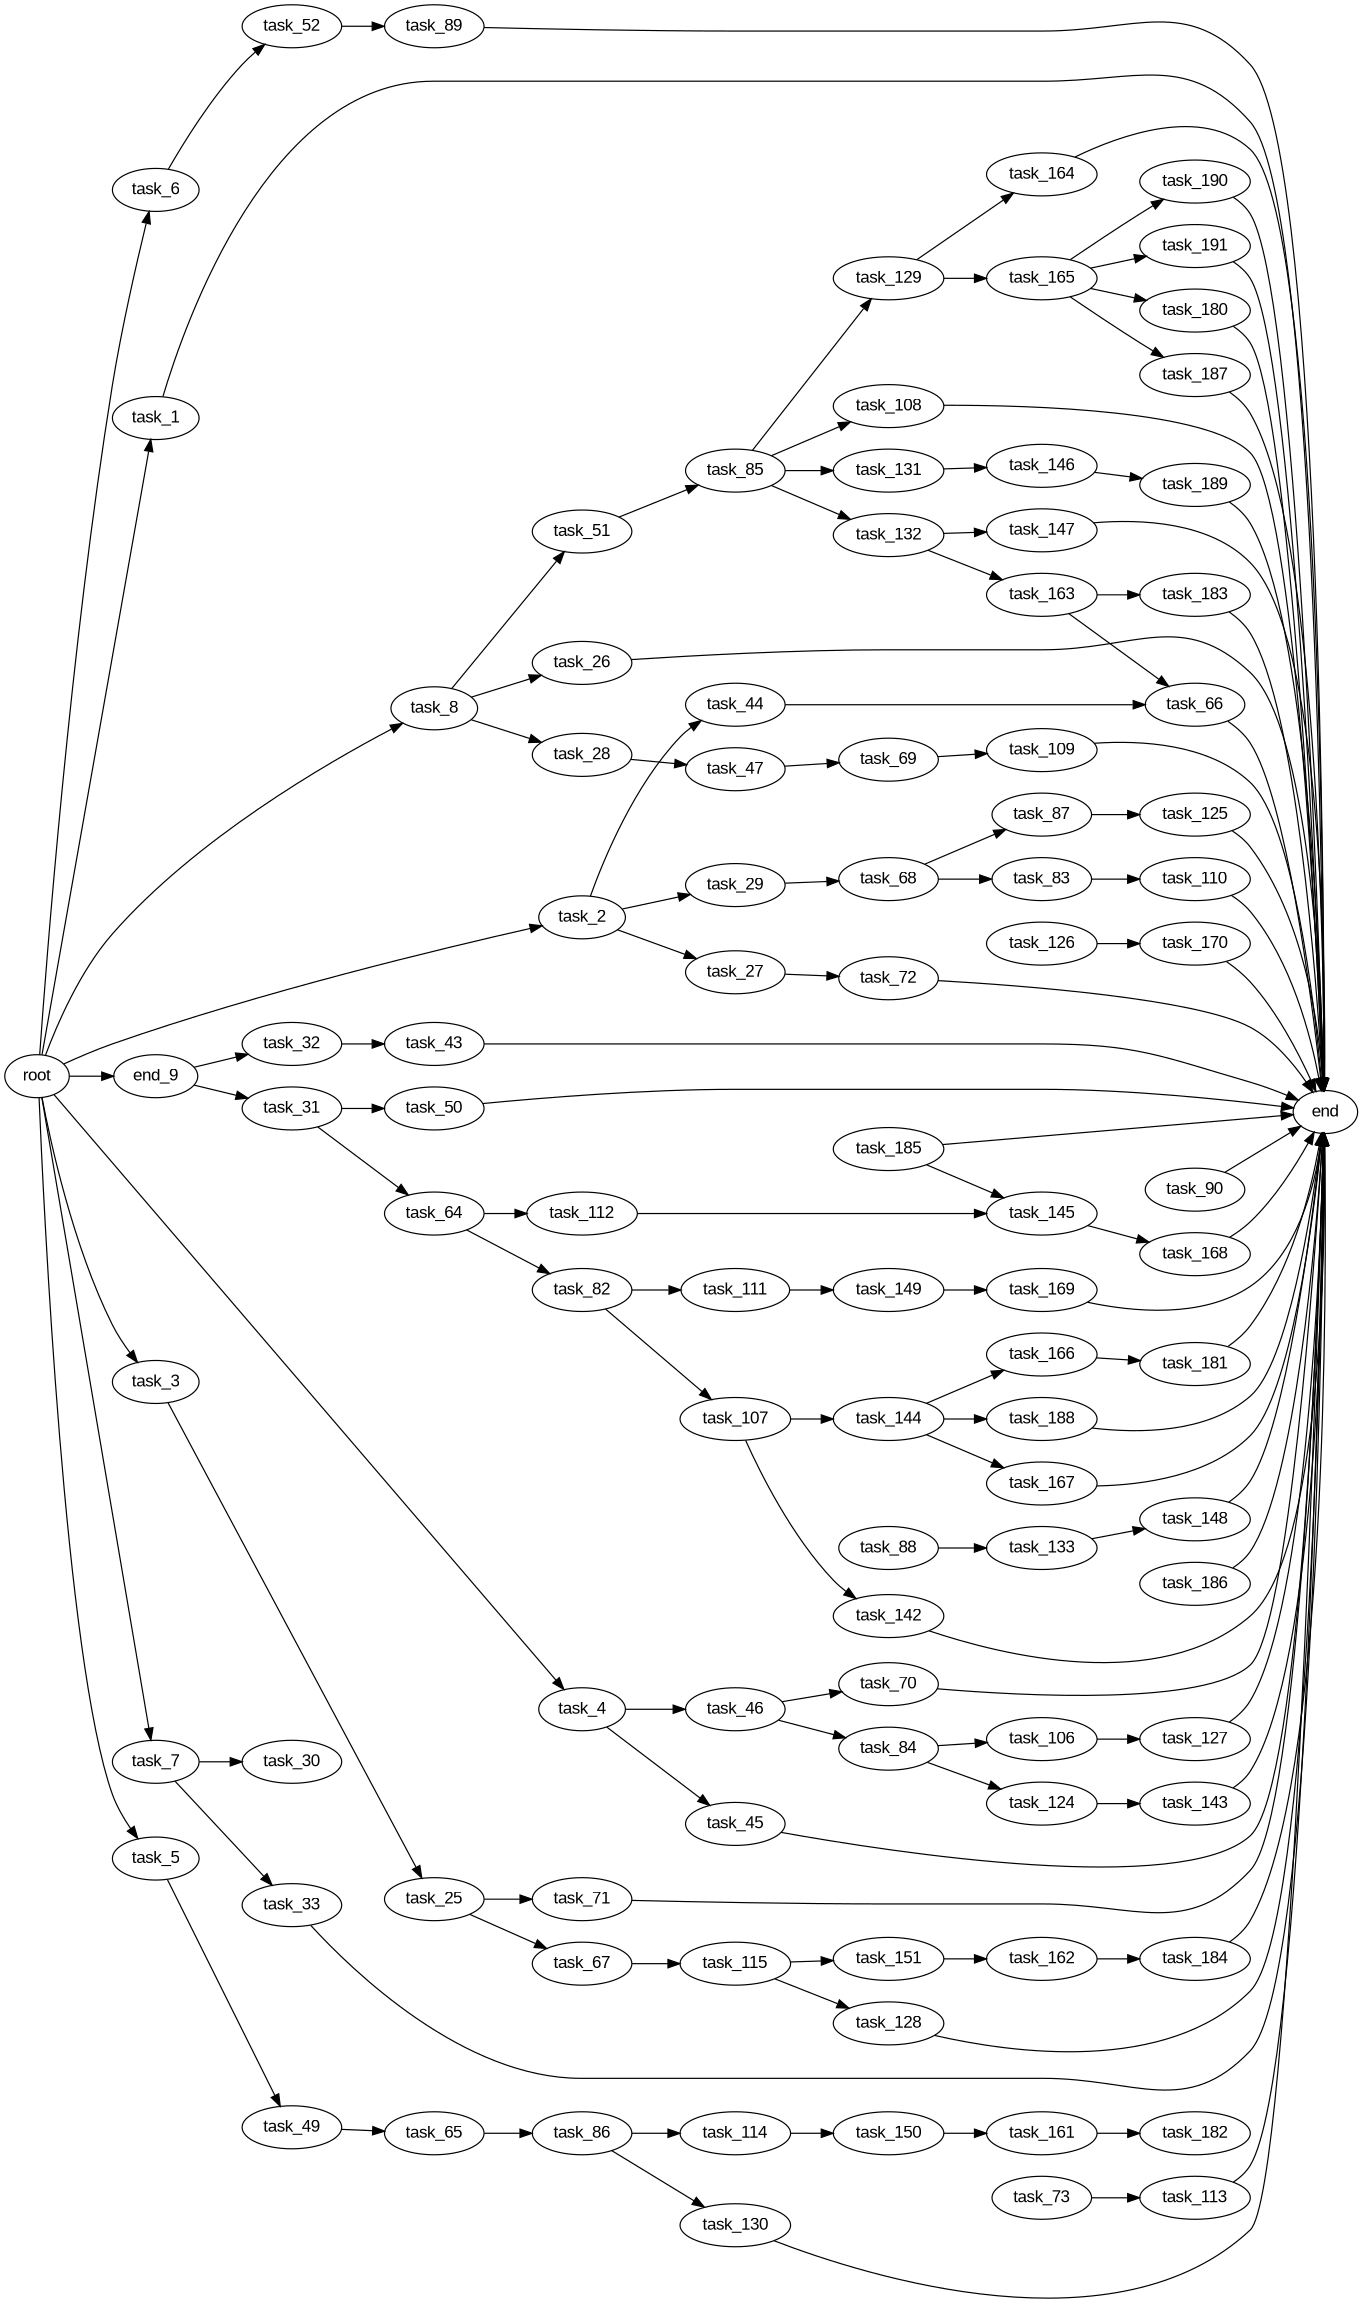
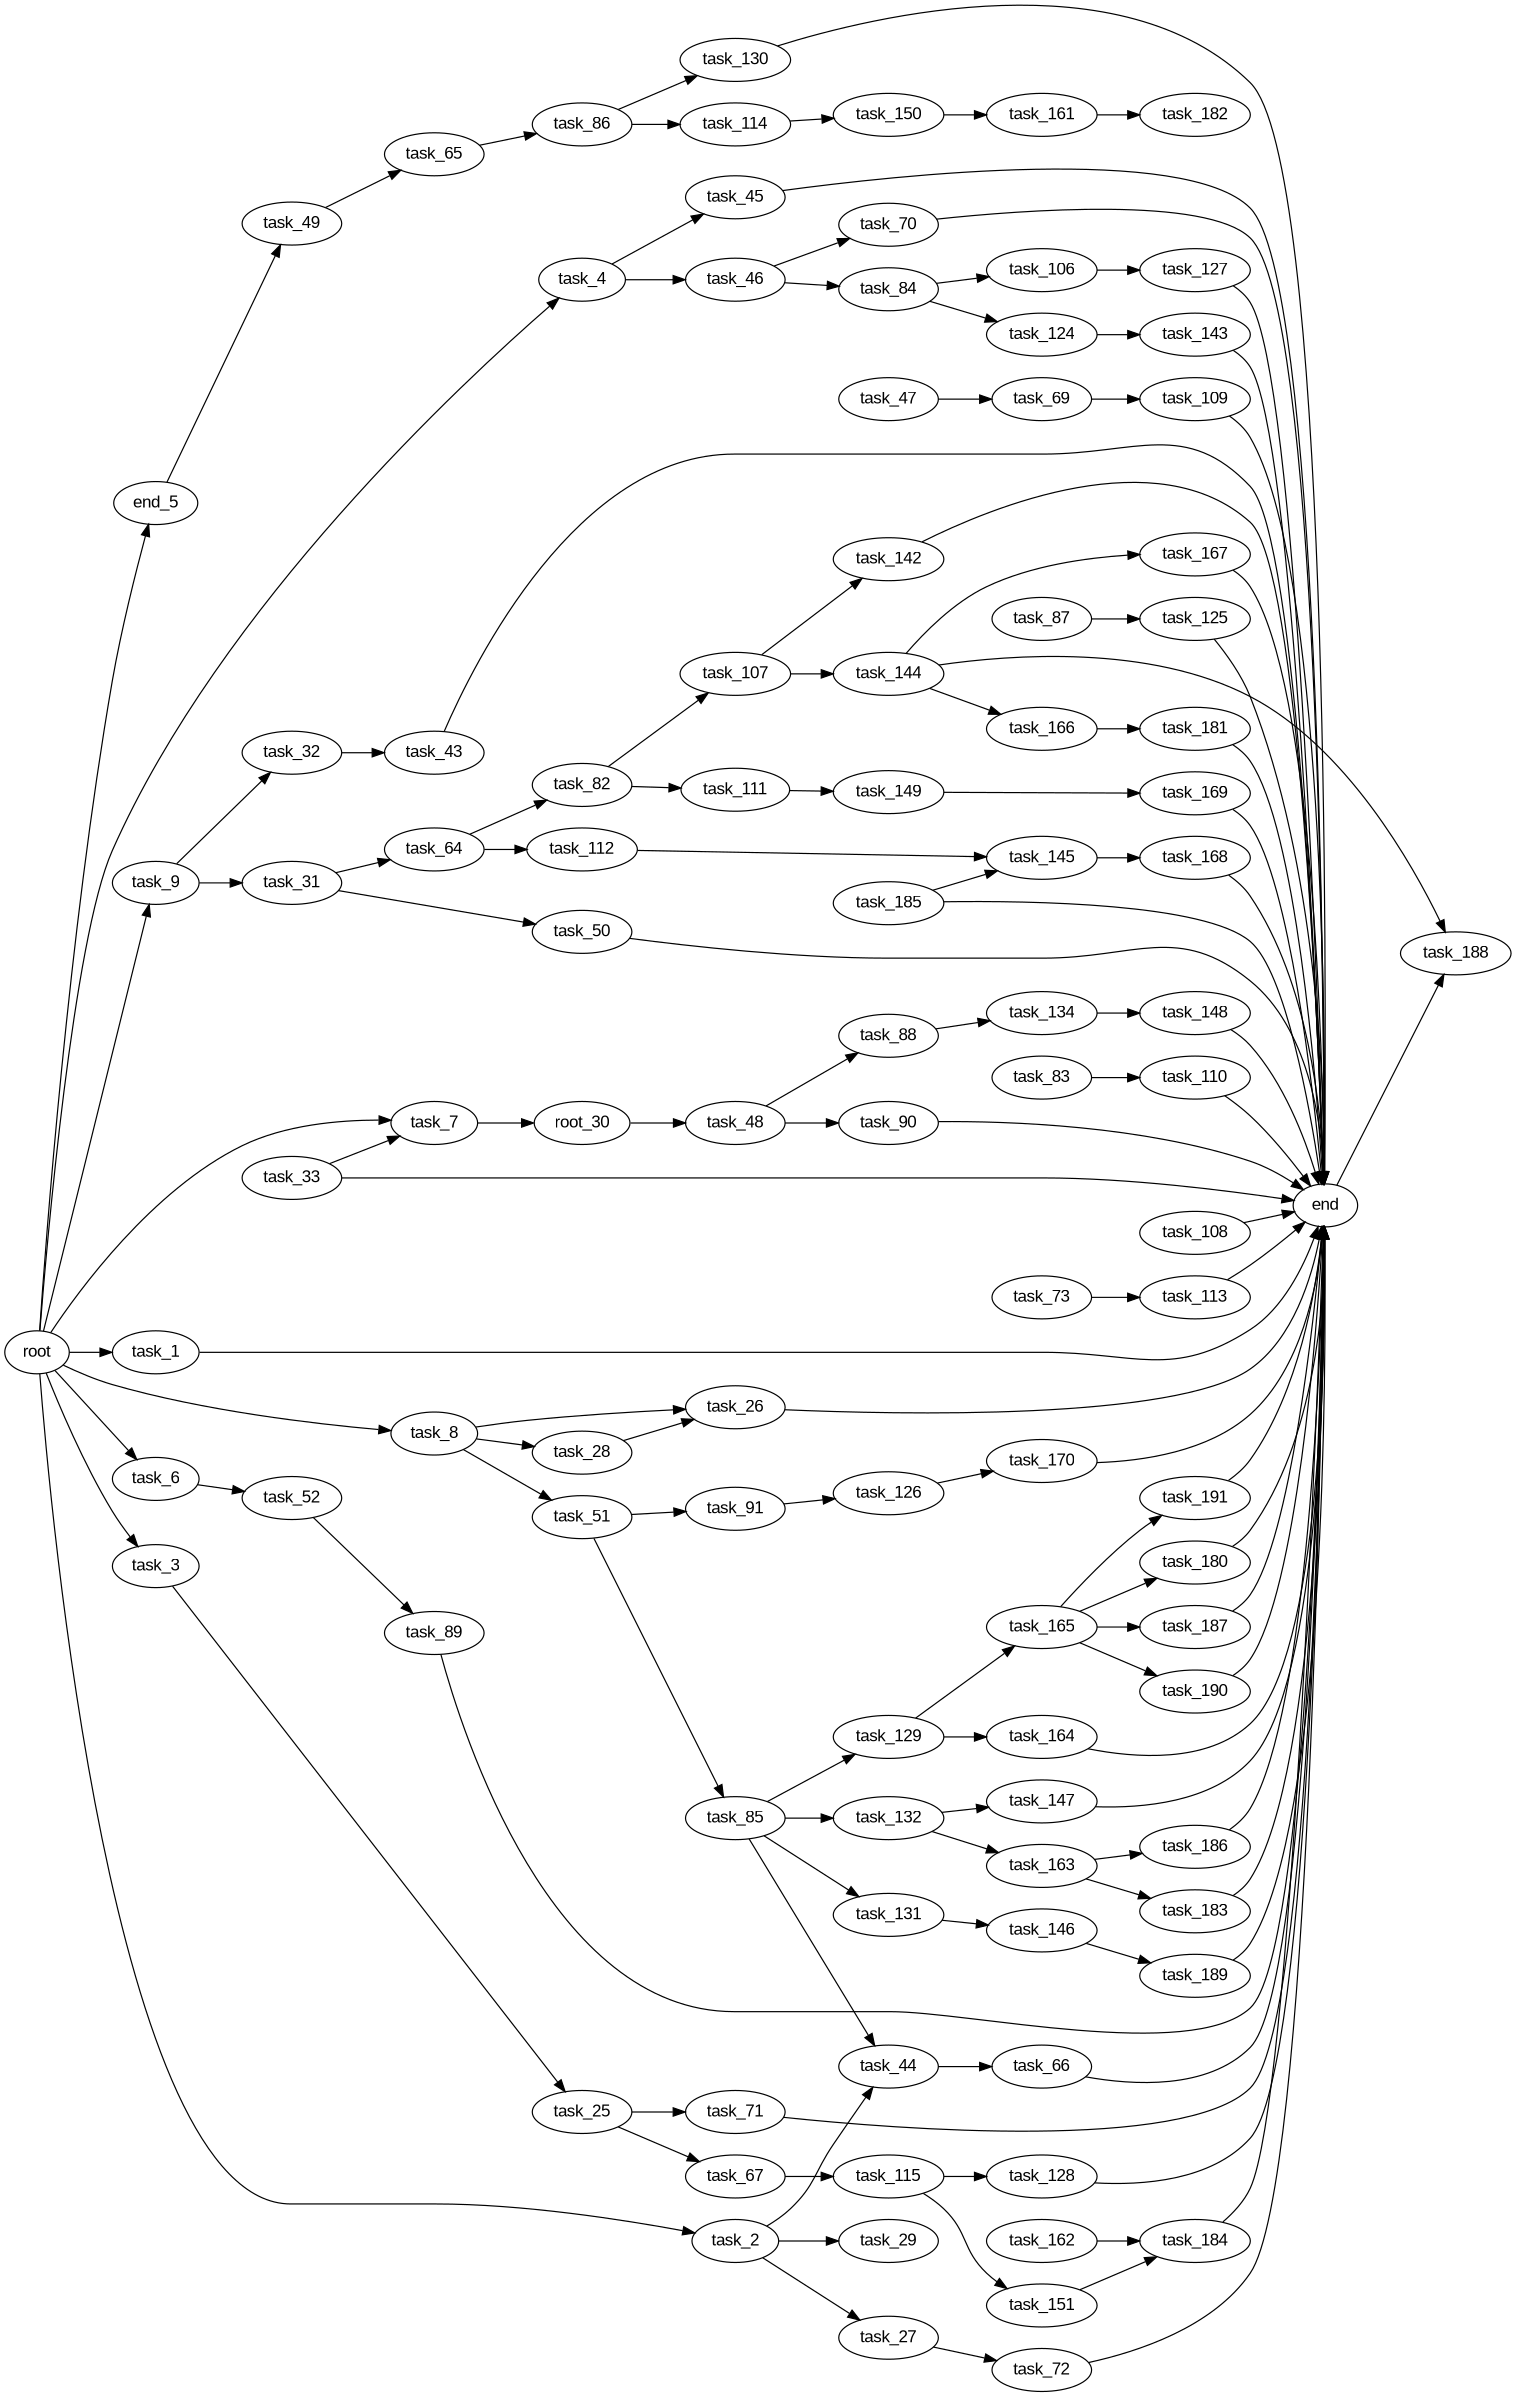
(805, 441) -> (809, 1937)
(1118, 650) -> (1112, 1857)
(651, 761) -> (653, 1432)
(889, 879) -> none
(156, 1076) -> (156, 883)
none -> (735, 1123)
(1275, 1355) -> (1388, 1085)
none -> (735, 1509)
(1042, 1548) -> (1042, 1013)
(292, 1762) -> (582, 1123)
(219, 1829) -> (359, 1152)
(156, 1859) -> (156, 503)
(959, 1959) -> (1113, 2276)
